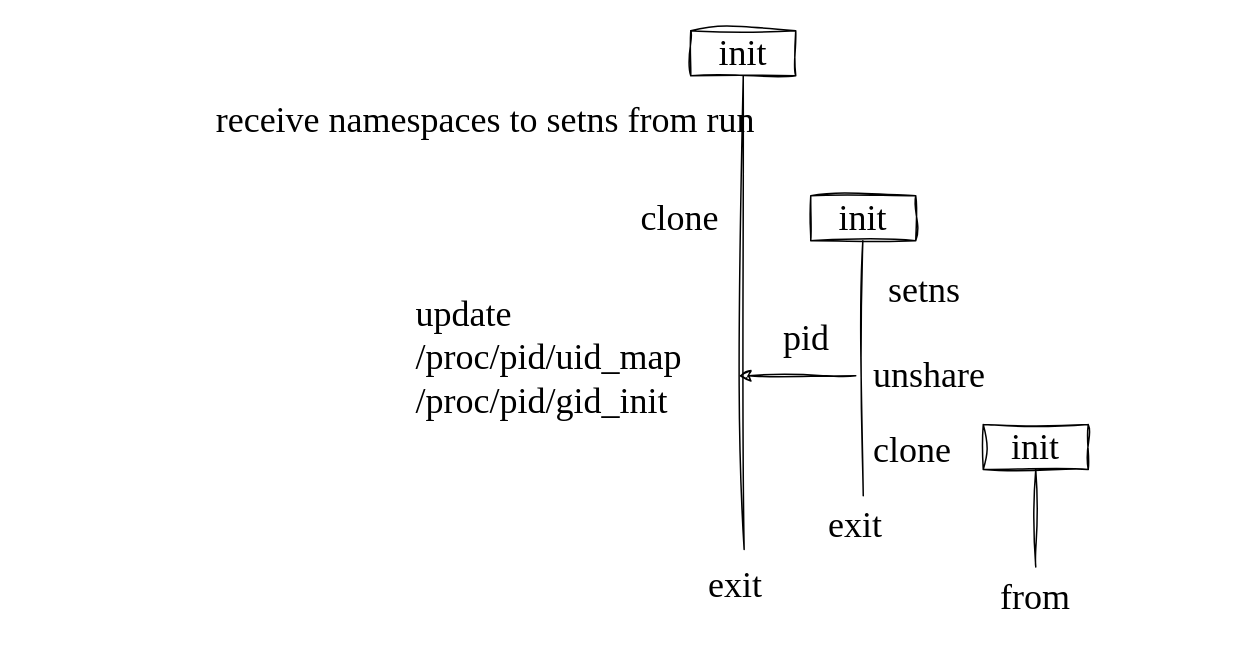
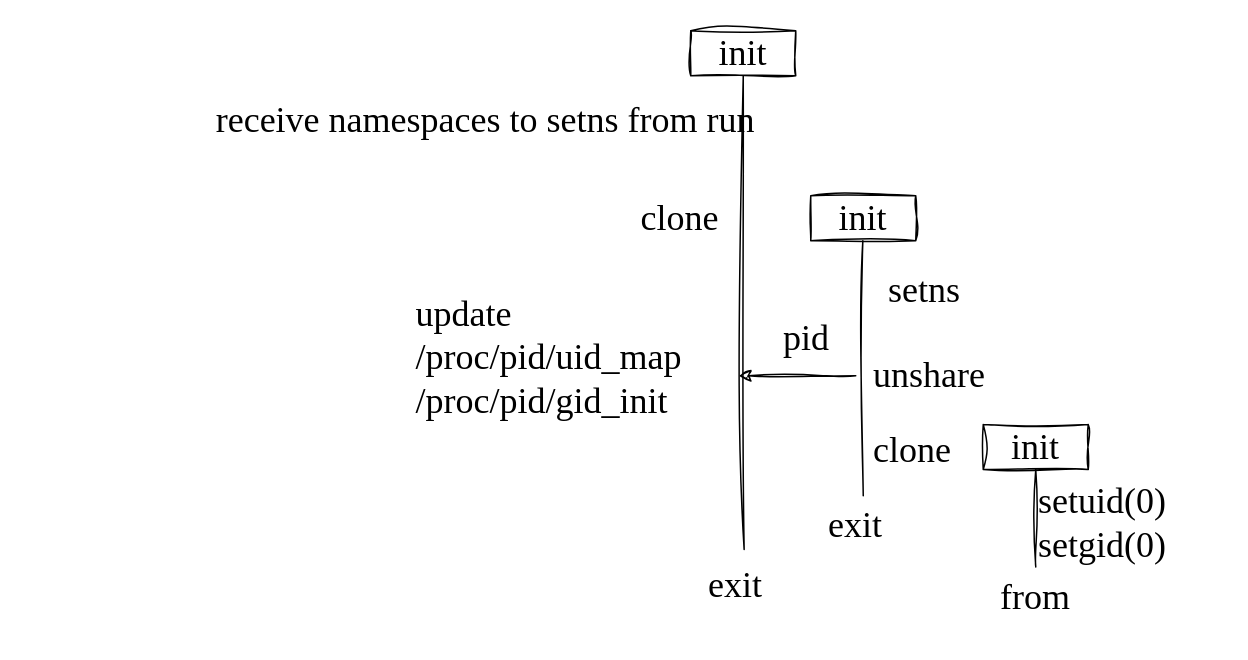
none -> (1126, 522)
